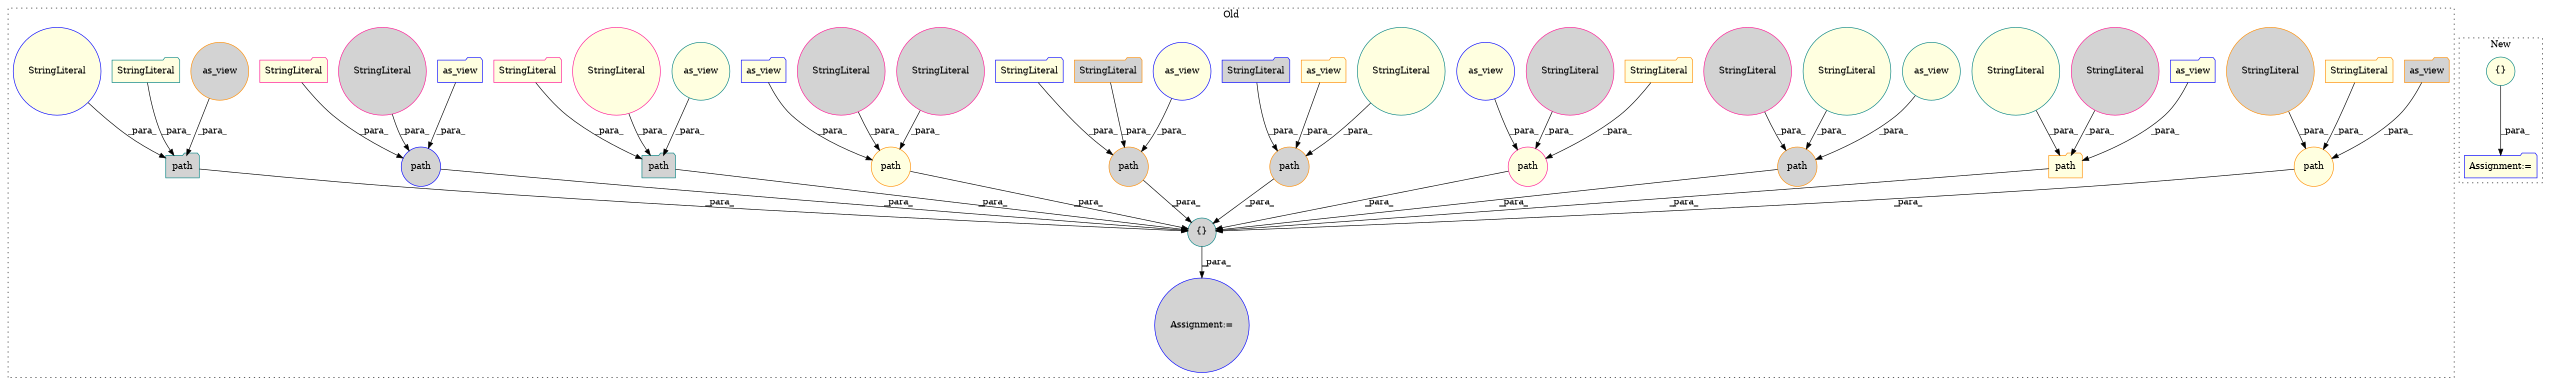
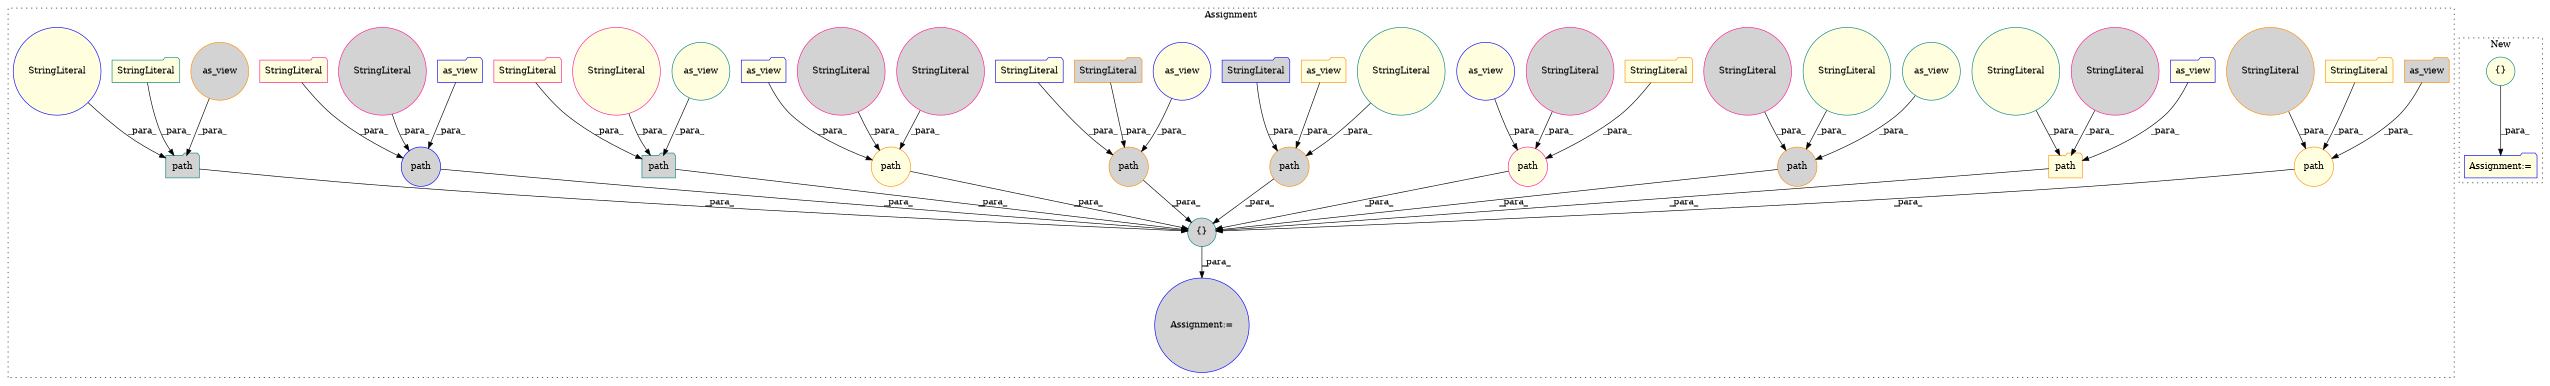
(1231, 15) -> (1231, 15)
